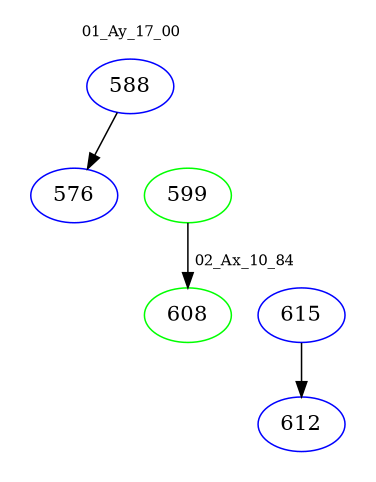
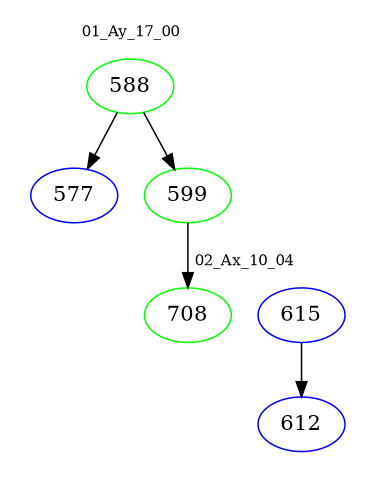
(130, 86) -> (130, 86)
none -> (155, 134)
(74, 195) -> (74, 195)
(245, 261) -> (245, 261)
(188, 315) -> (188, 315)
